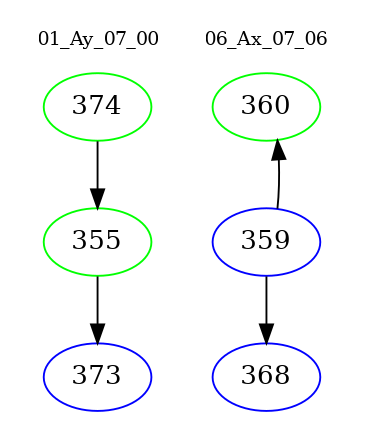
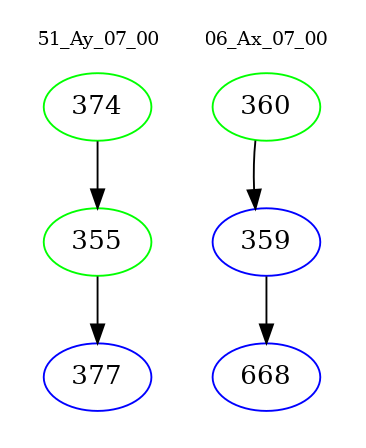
(99, 40) -> (99, 40)
(266, 40) -> (266, 40)
(279, 184) -> (254, 165)
(98, 377) -> (98, 377)
(266, 377) -> (266, 377)
